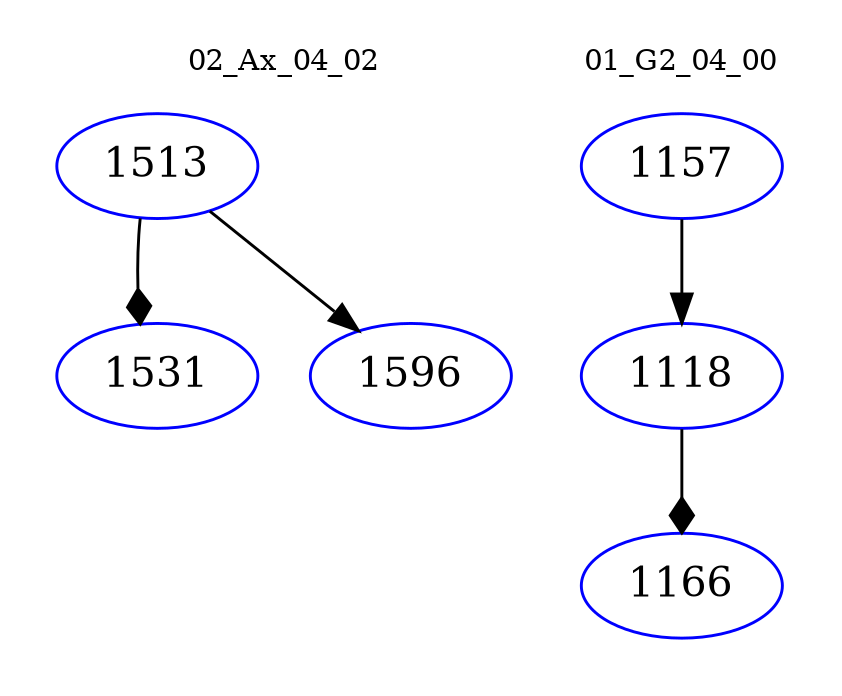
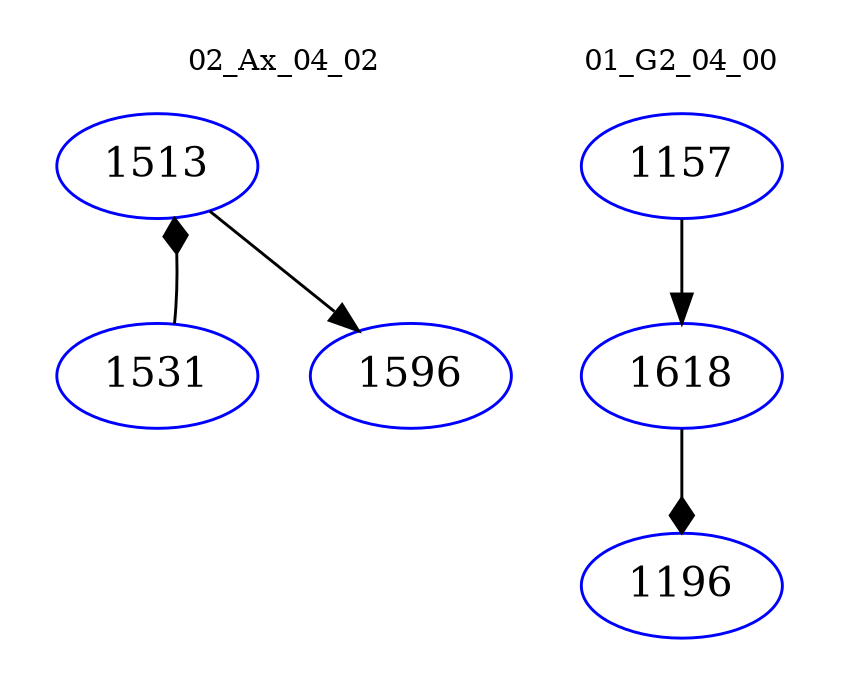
(138, 253) -> (177, 289)
(682, 376) -> (682, 376)
(682, 586) -> (682, 586)
